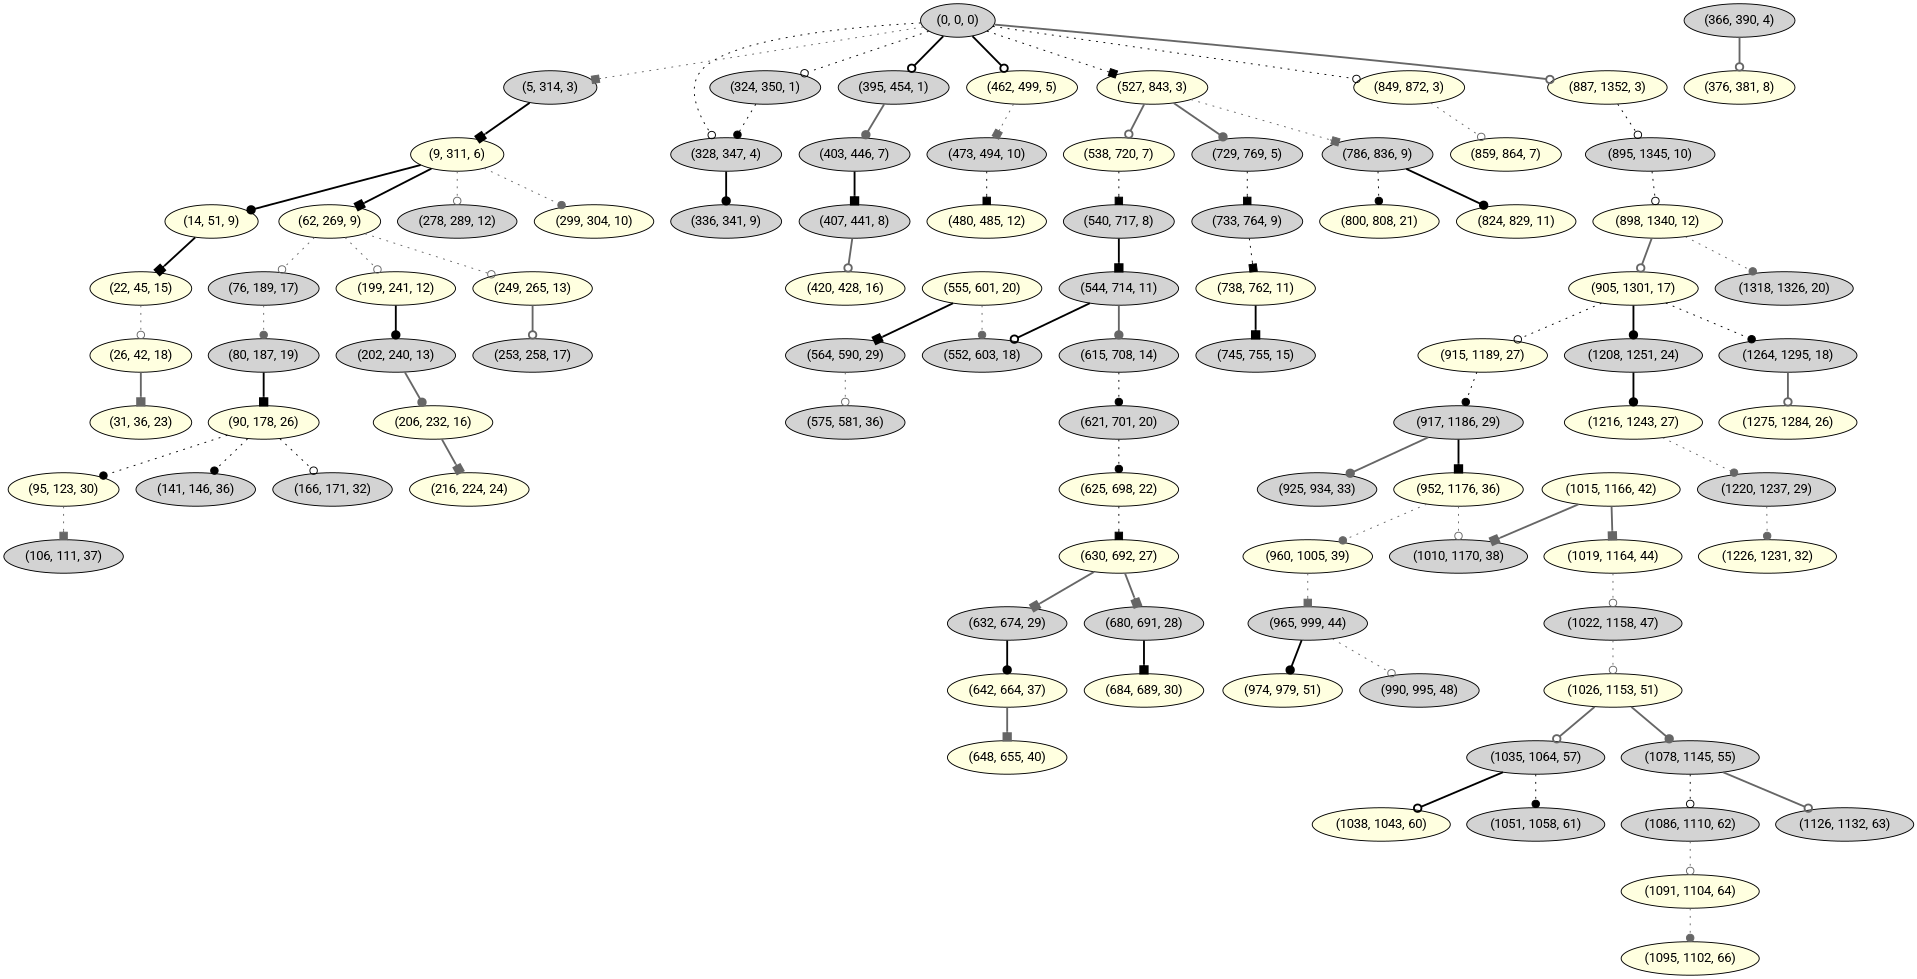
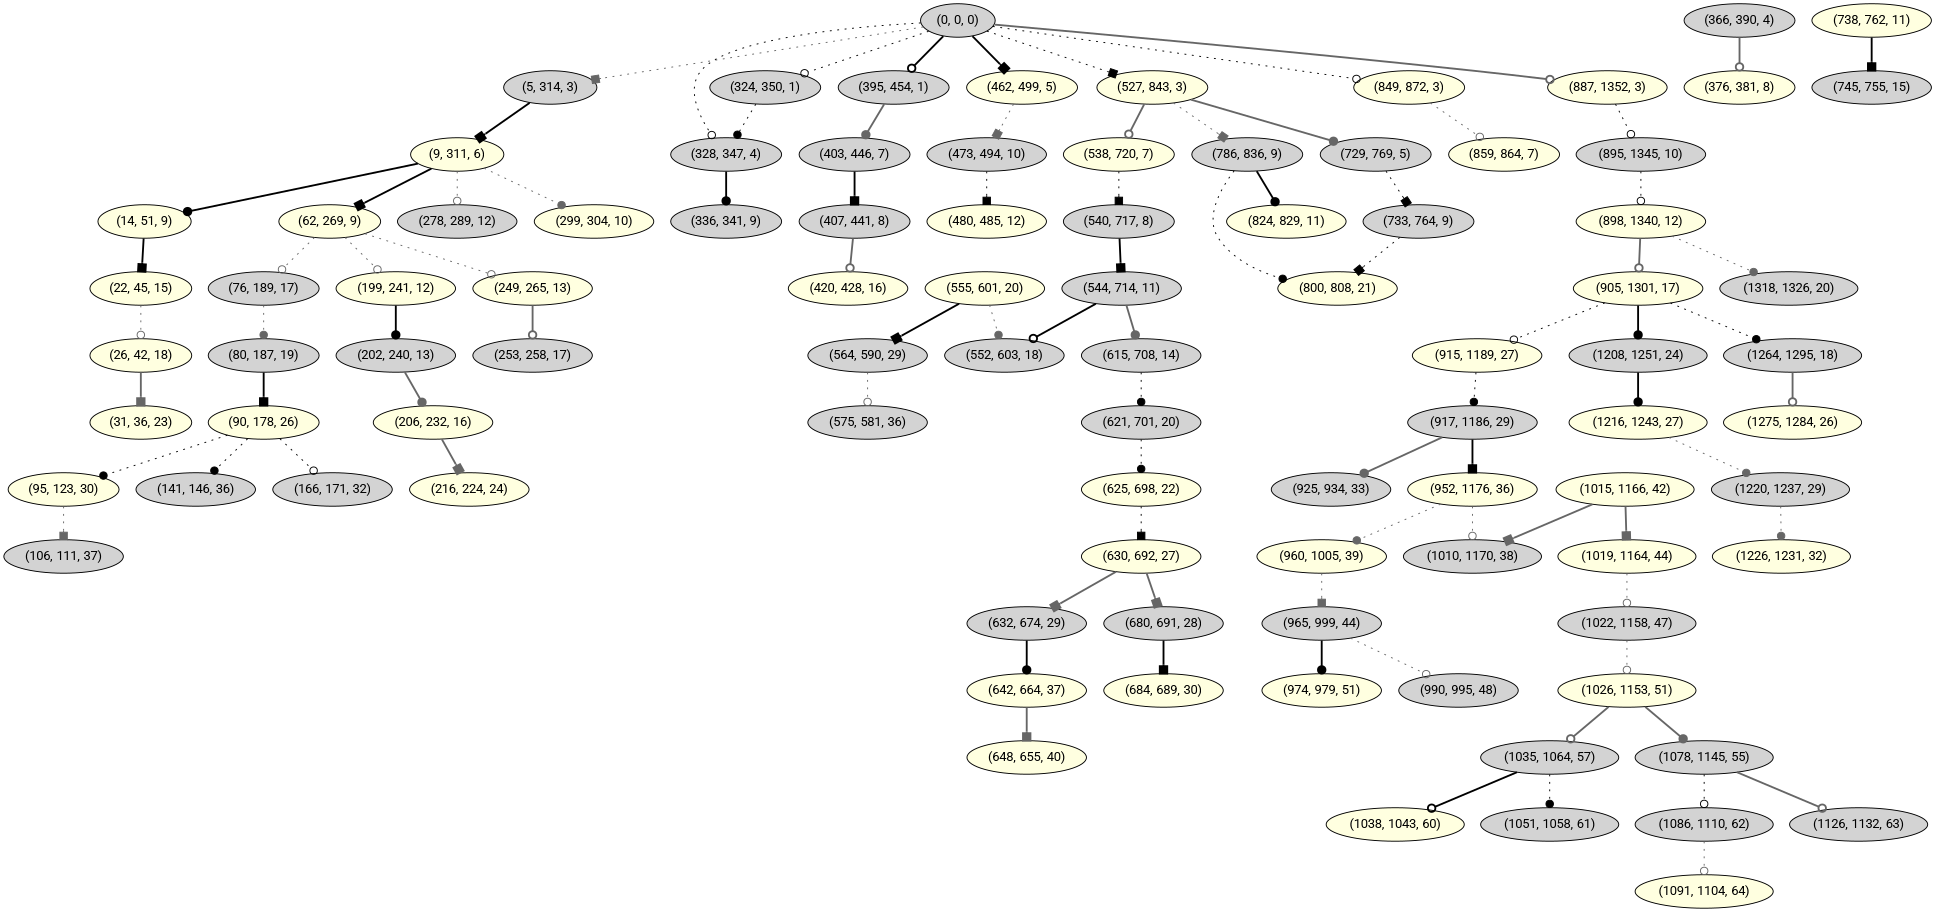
(987, 51) -> (986, 50)
(1251, 250) -> (1382, 252)
(1690, 958) -> none
